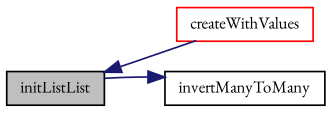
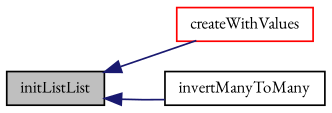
(126, 77) -> (143, 100)
